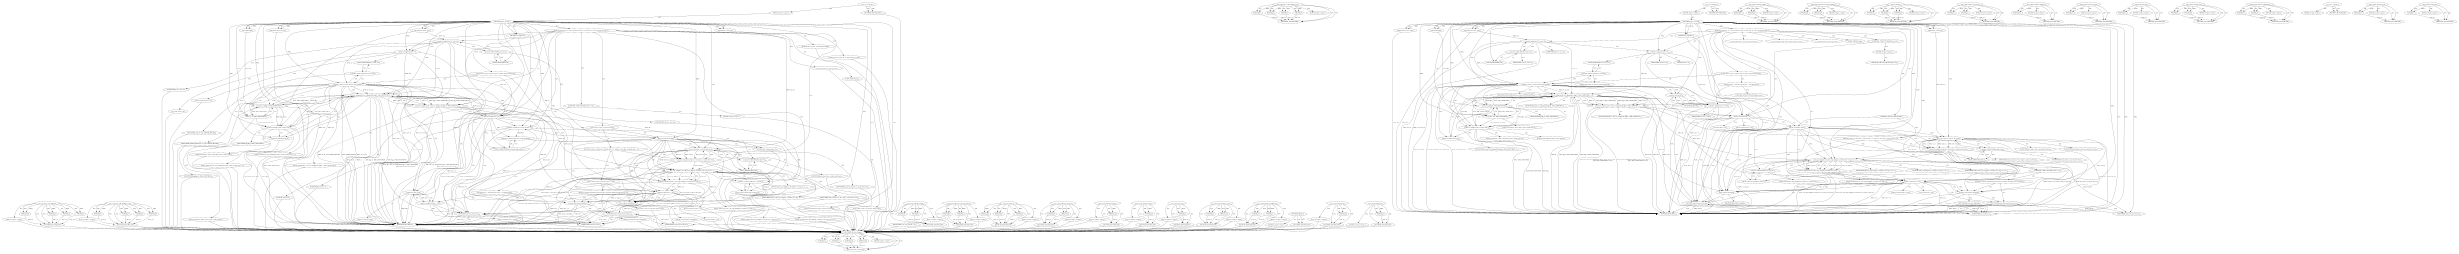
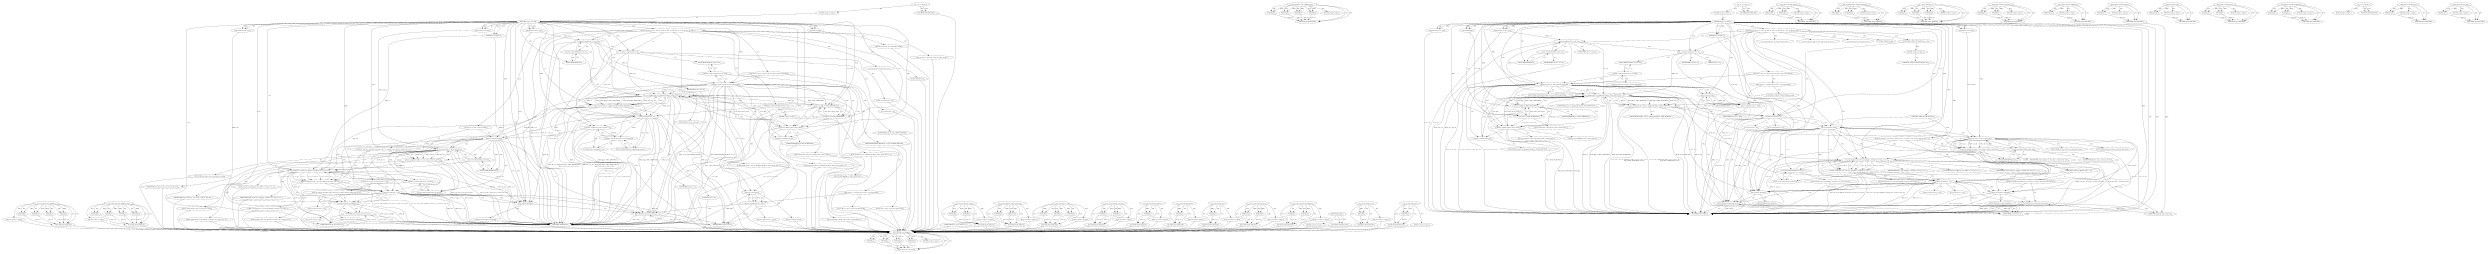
(536, 139) -> (602, 135)
